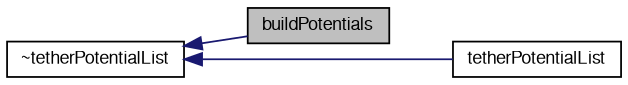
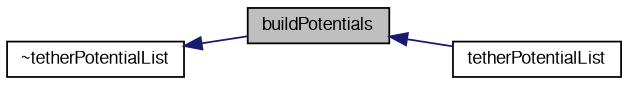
(328, 59) -> (430, 43)
